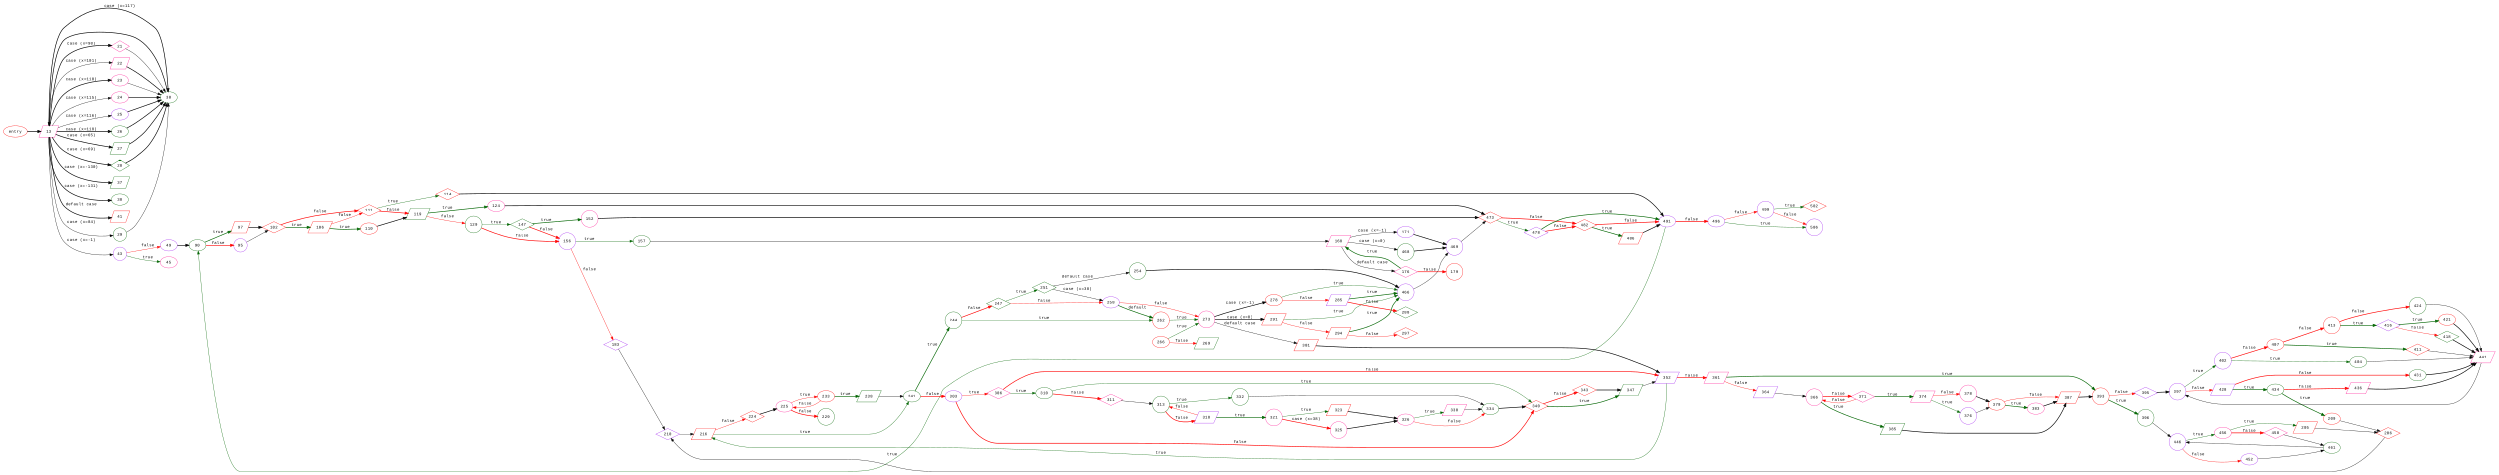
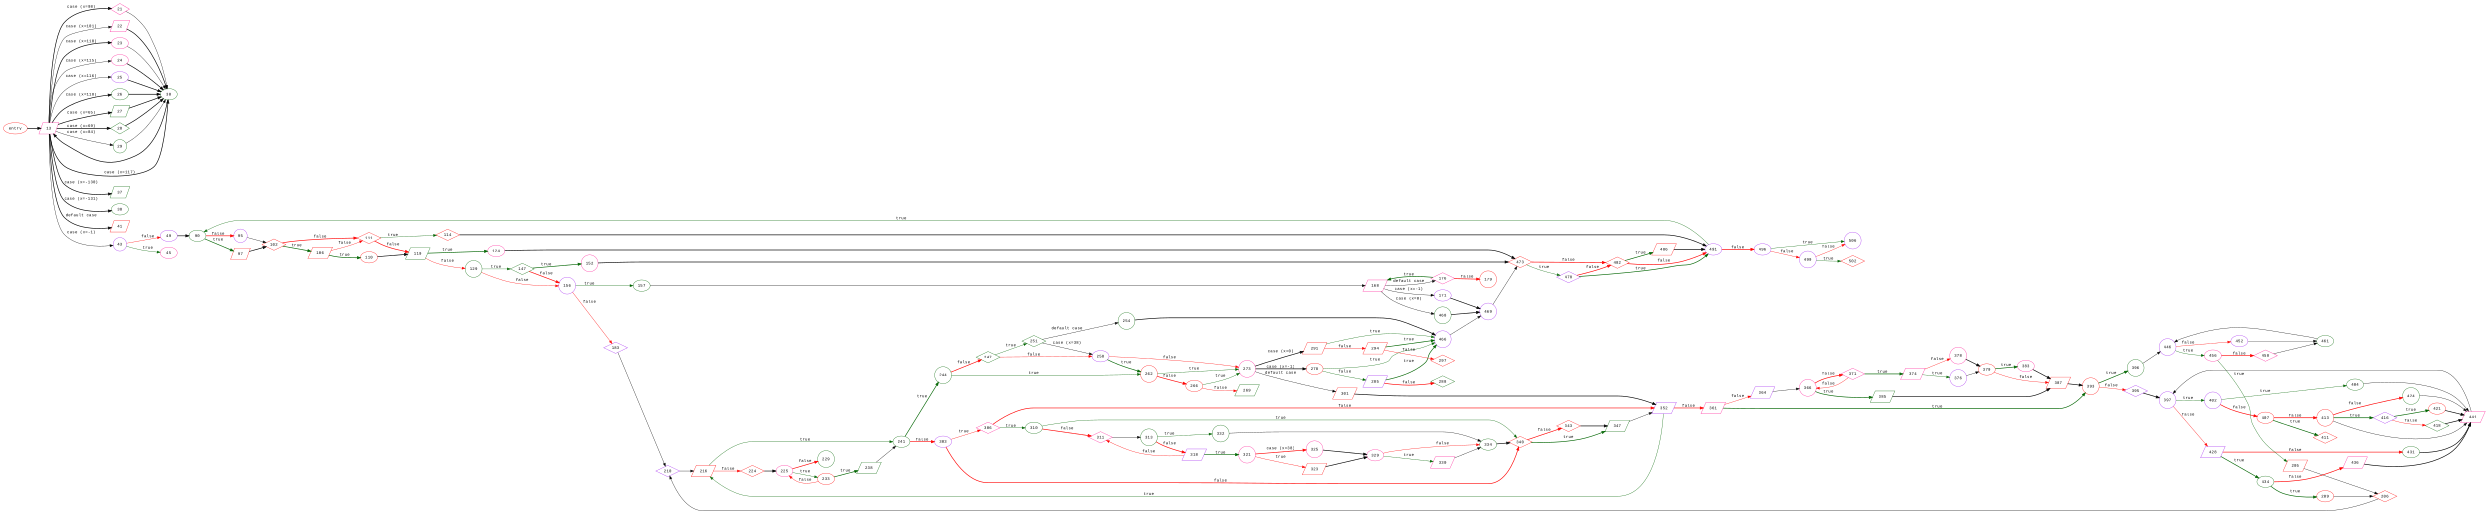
(518, 239) -> (518, 283)
(1304, 300) -> (1343, 376)
(1138, 307) -> (1126, 362)
(2449, 353) -> (2399, 438)
none -> (1170, 380)
(802, 399) -> (804, 475)
(1185, 411) -> (1146, 454)
(1304, 414) -> (1279, 462)
(1406, 420) -> (1375, 455)
